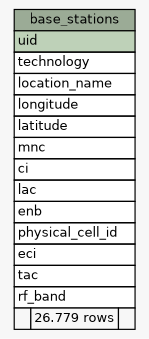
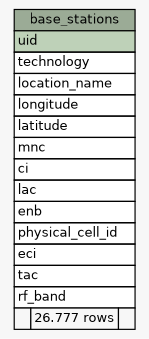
(75, 318) -> (75, 318)
